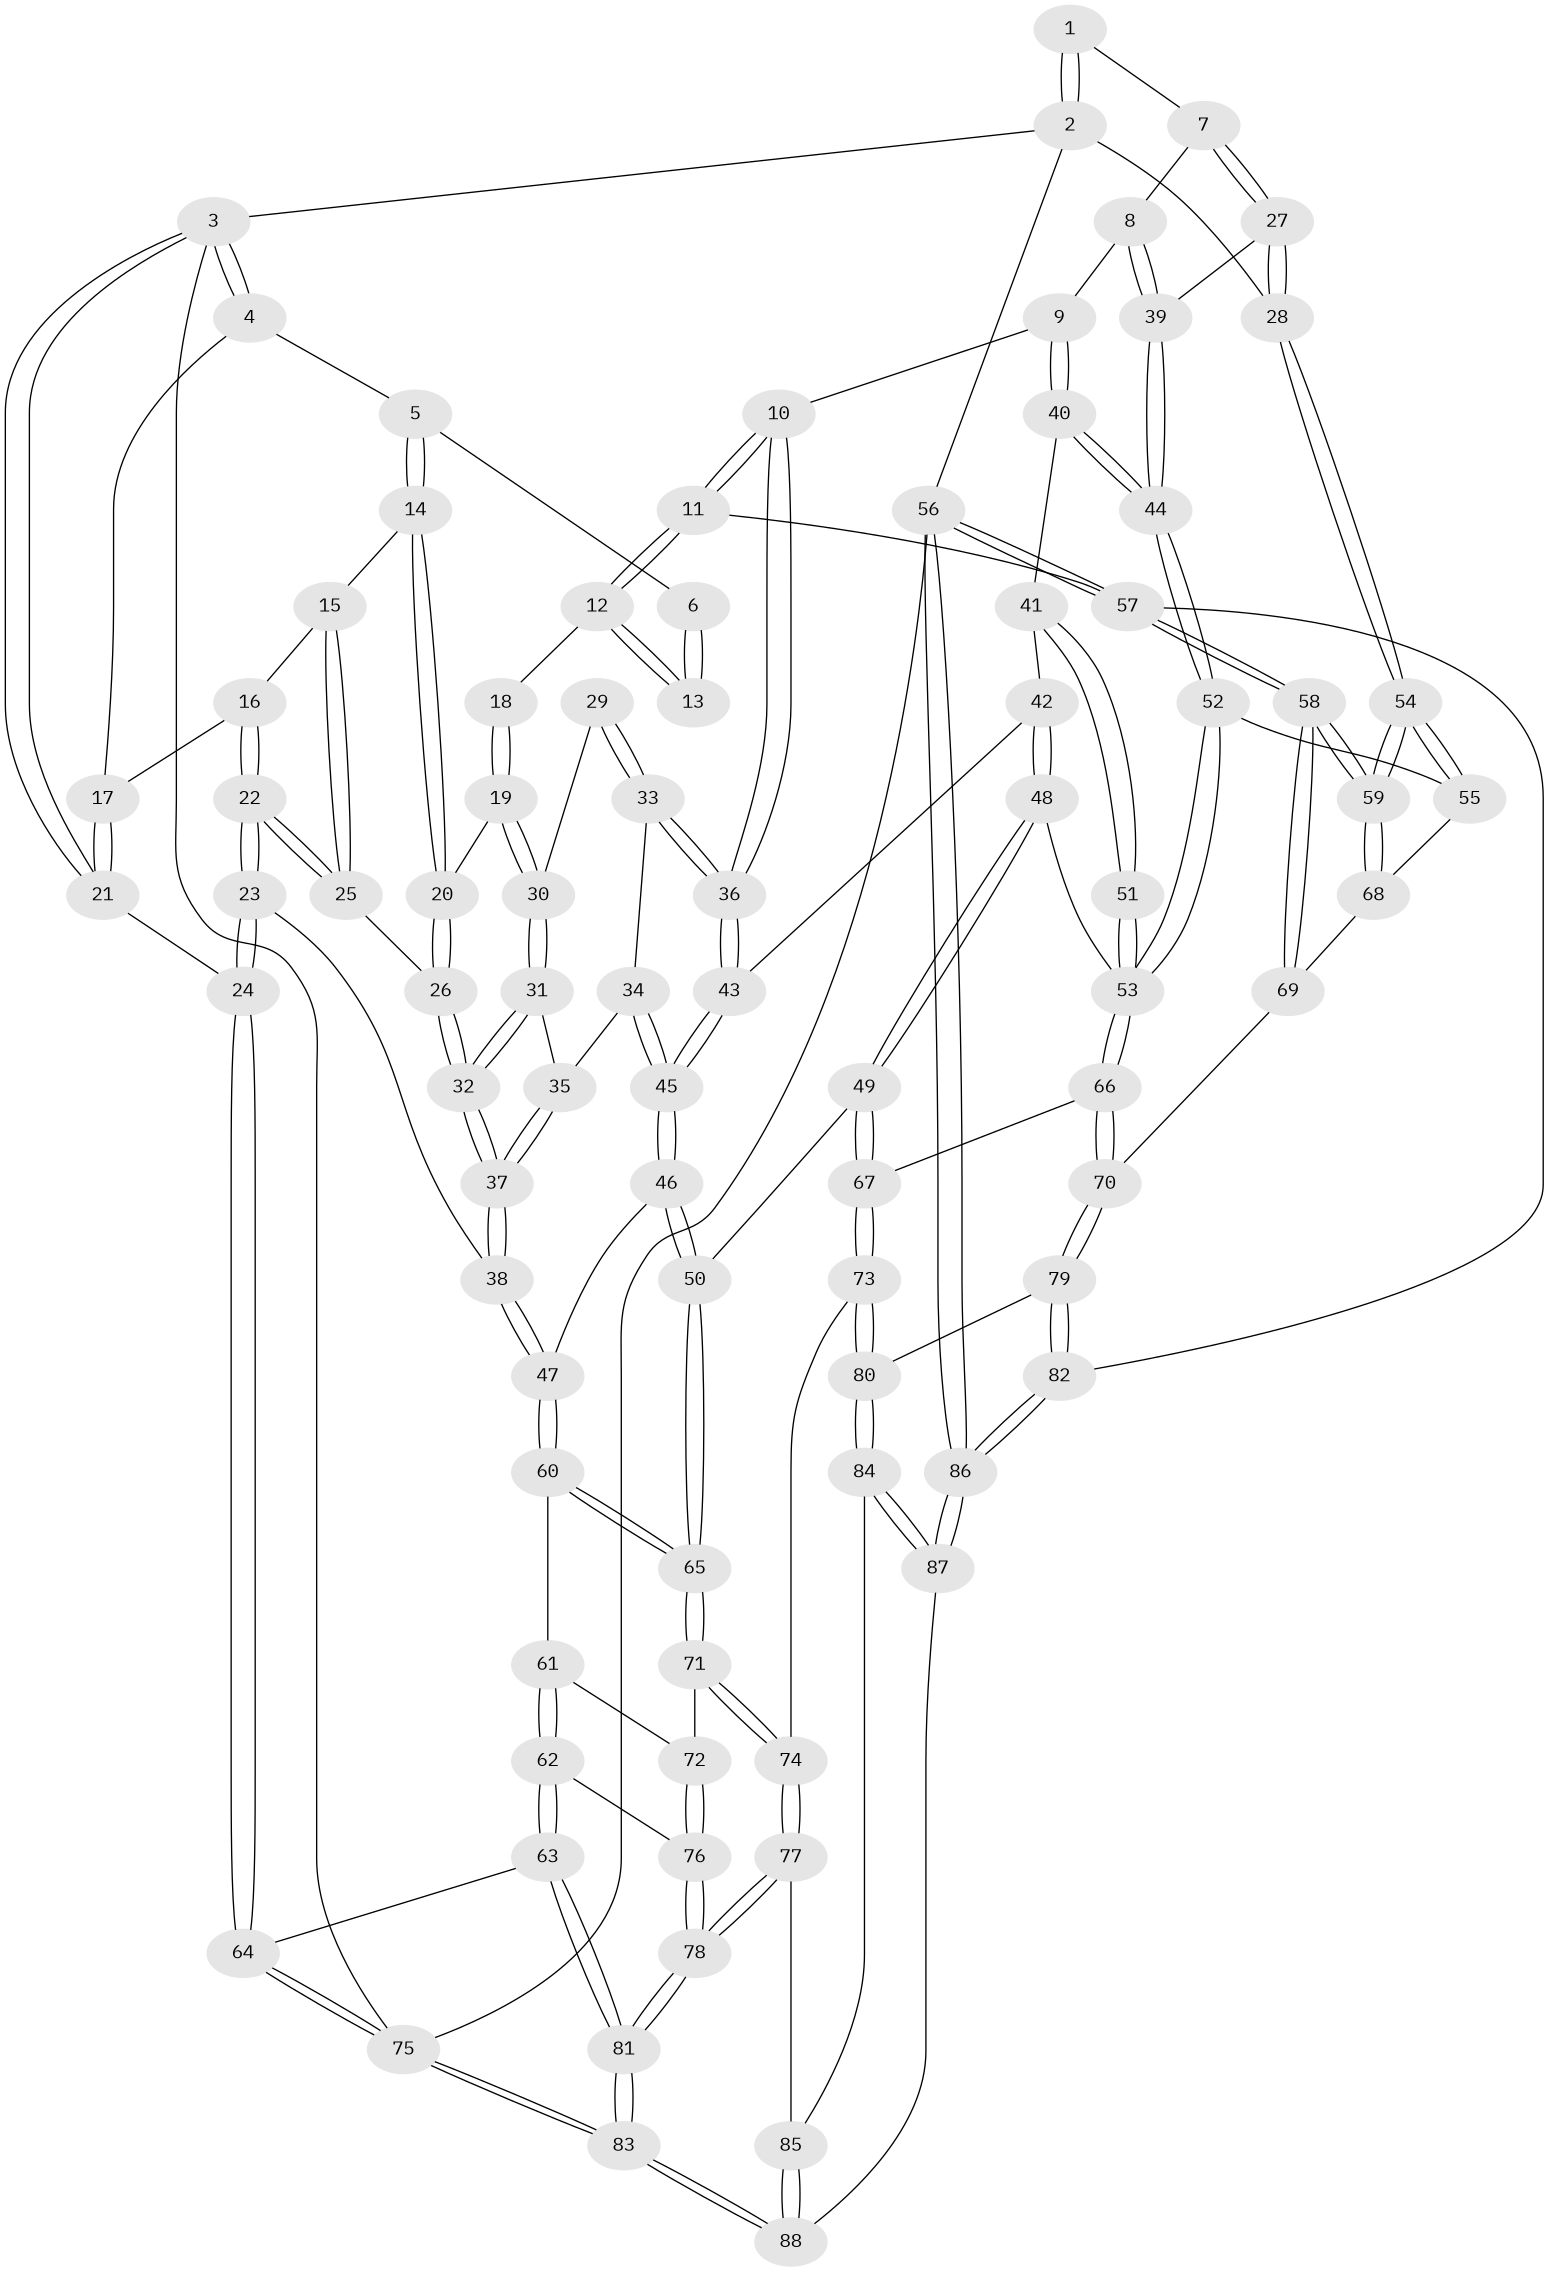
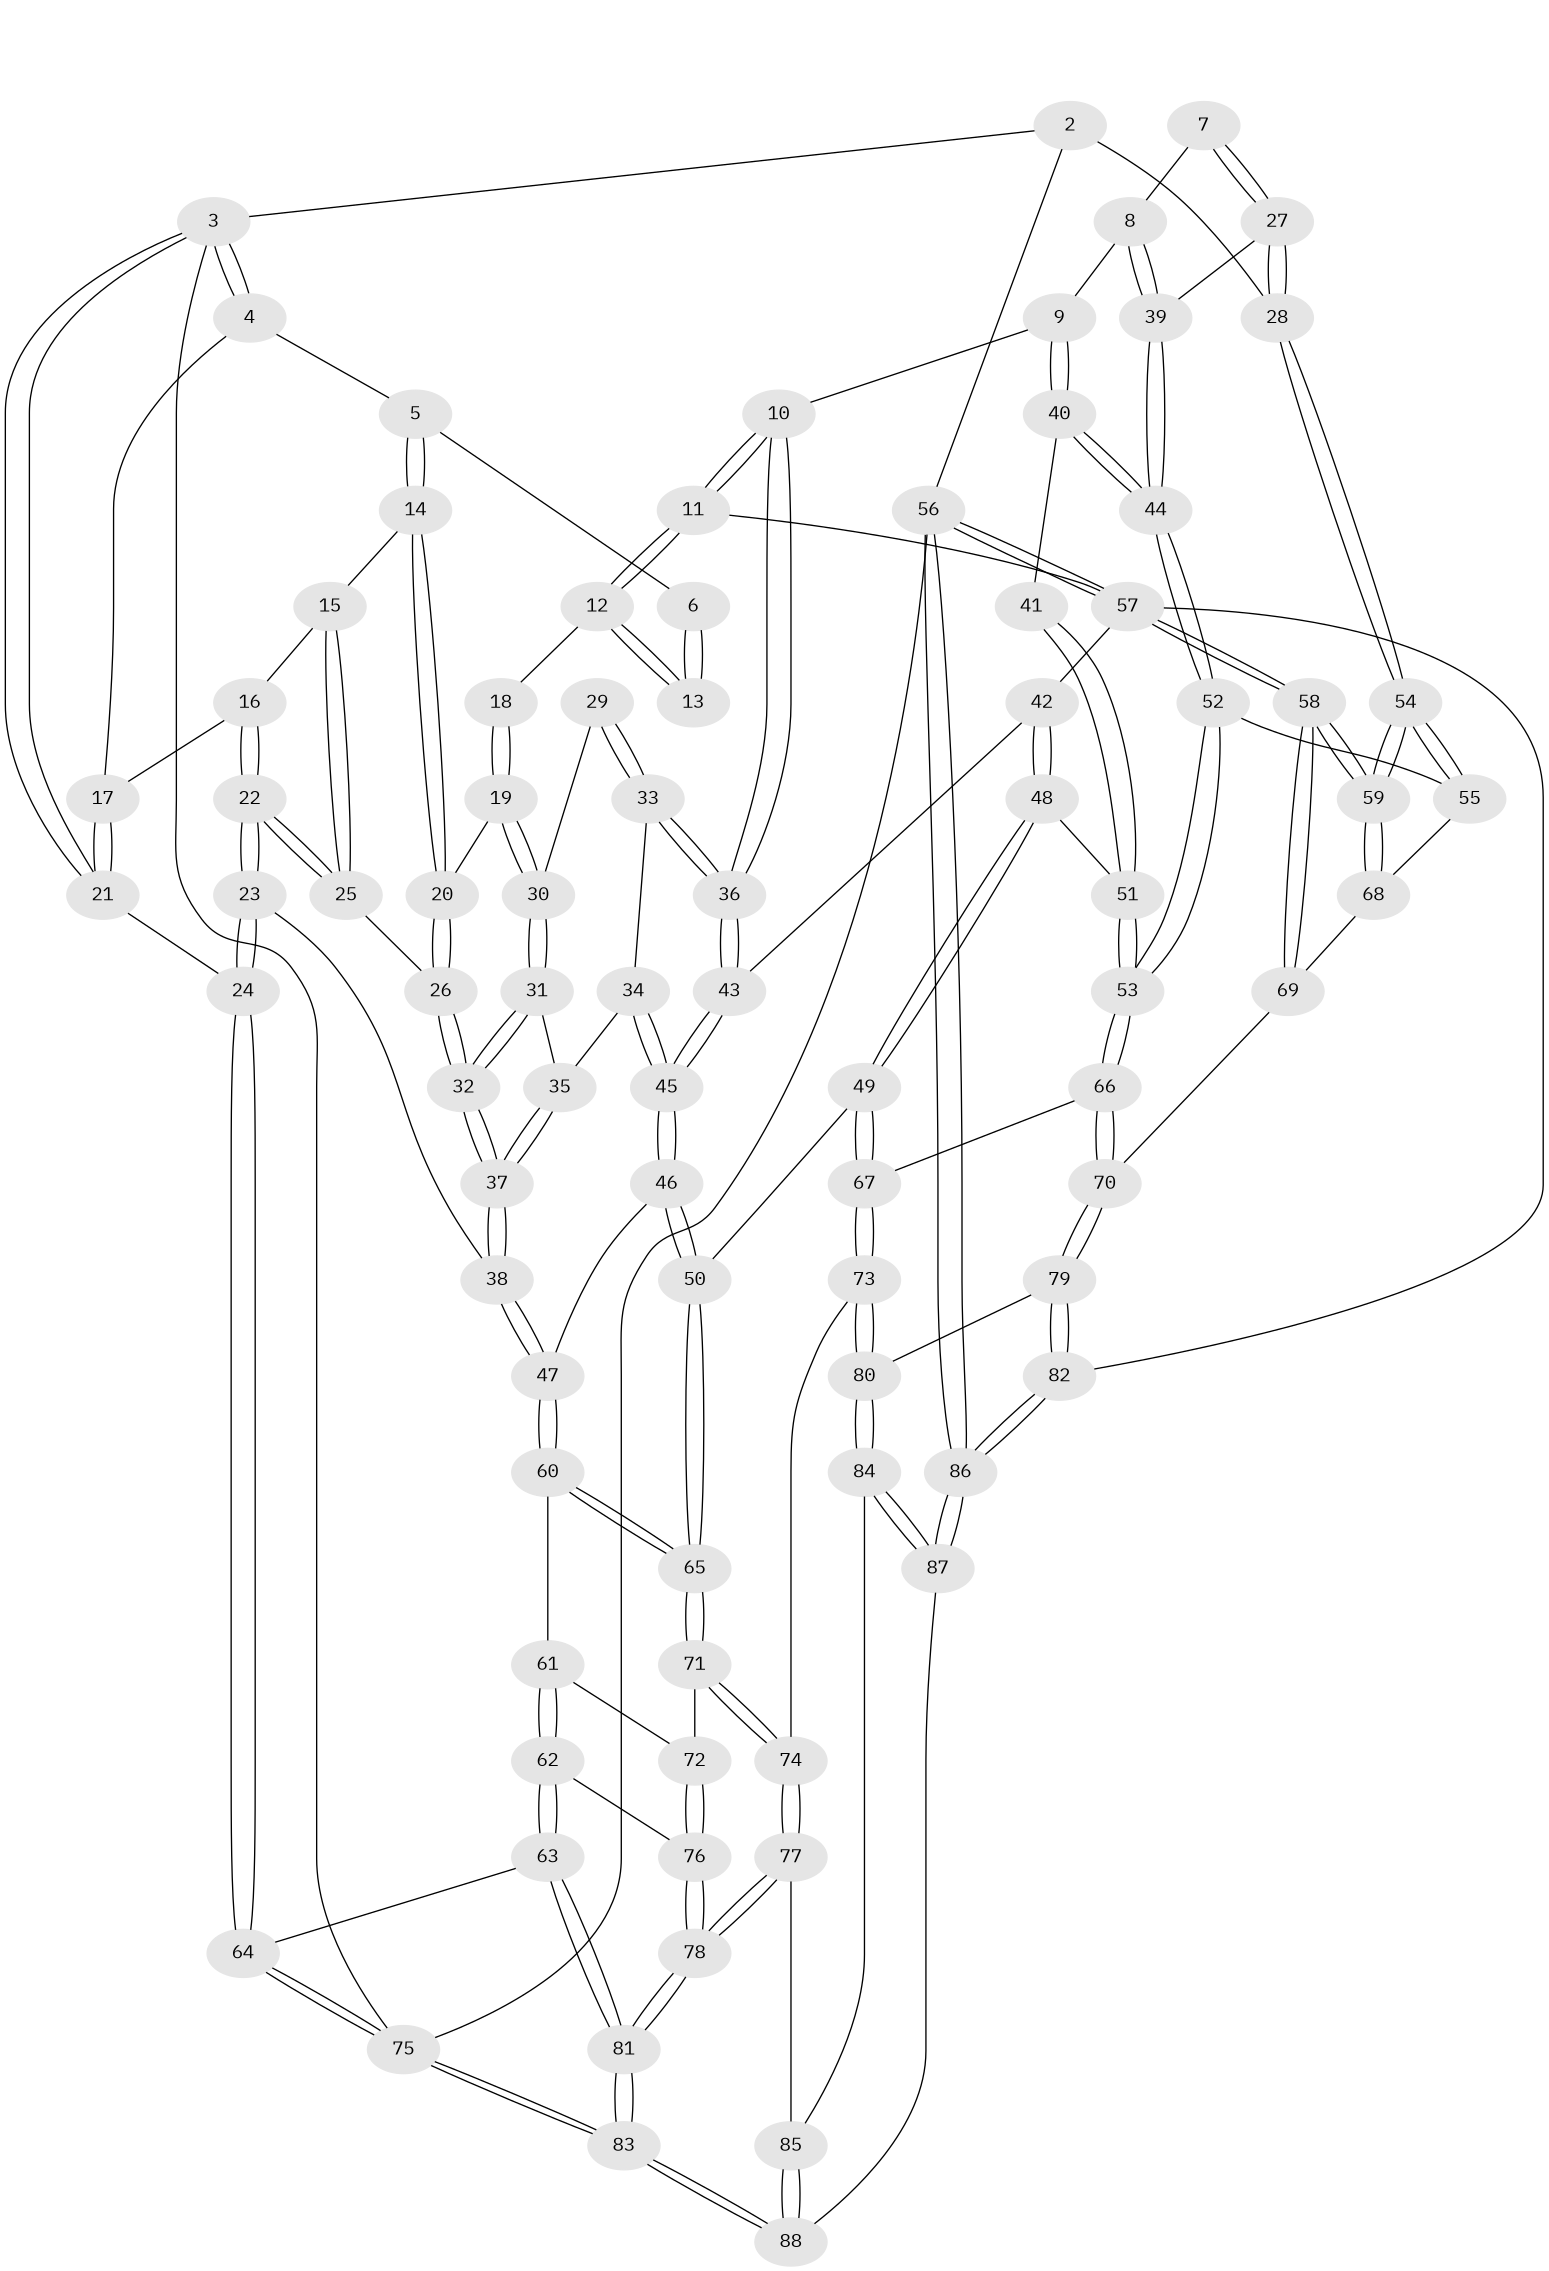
(1070, 29) -> none
(1037, 655) -> (1080, 660)
(1071, 900) -> (1085, 847)
